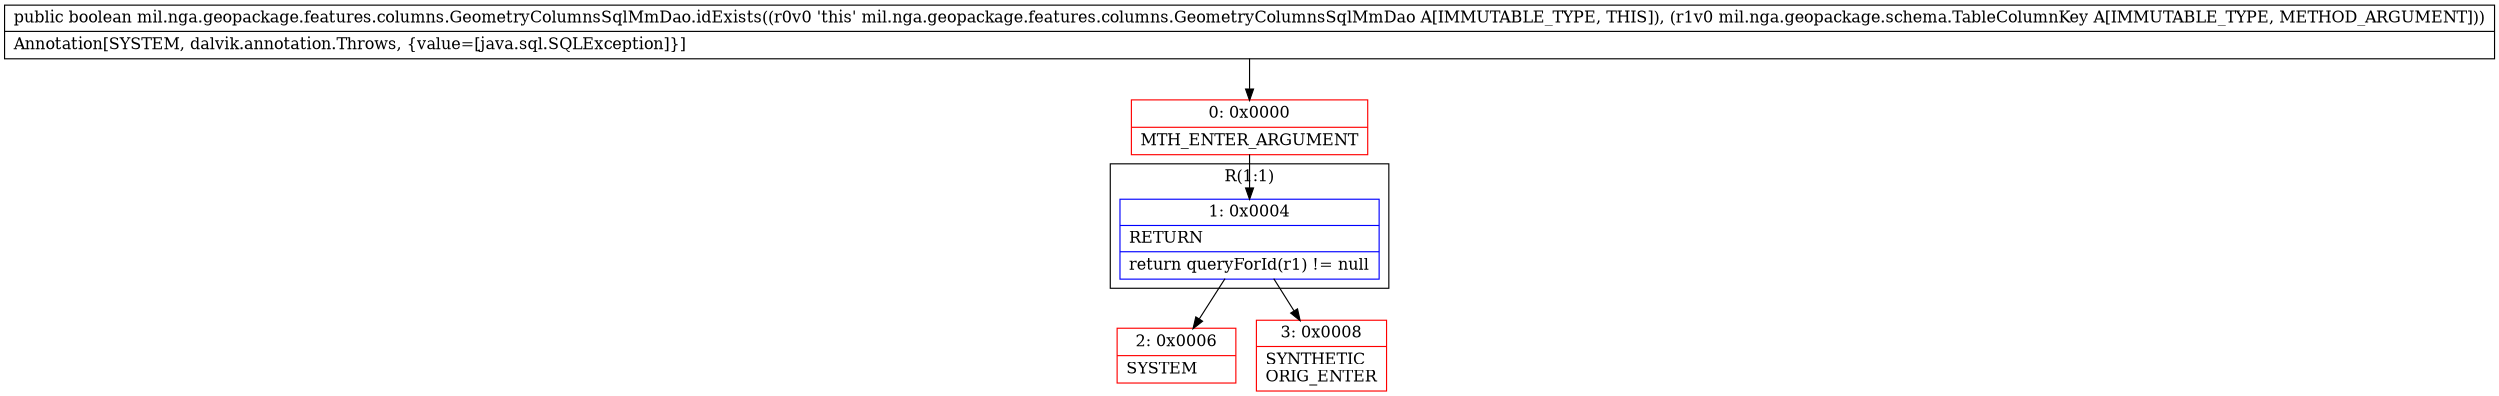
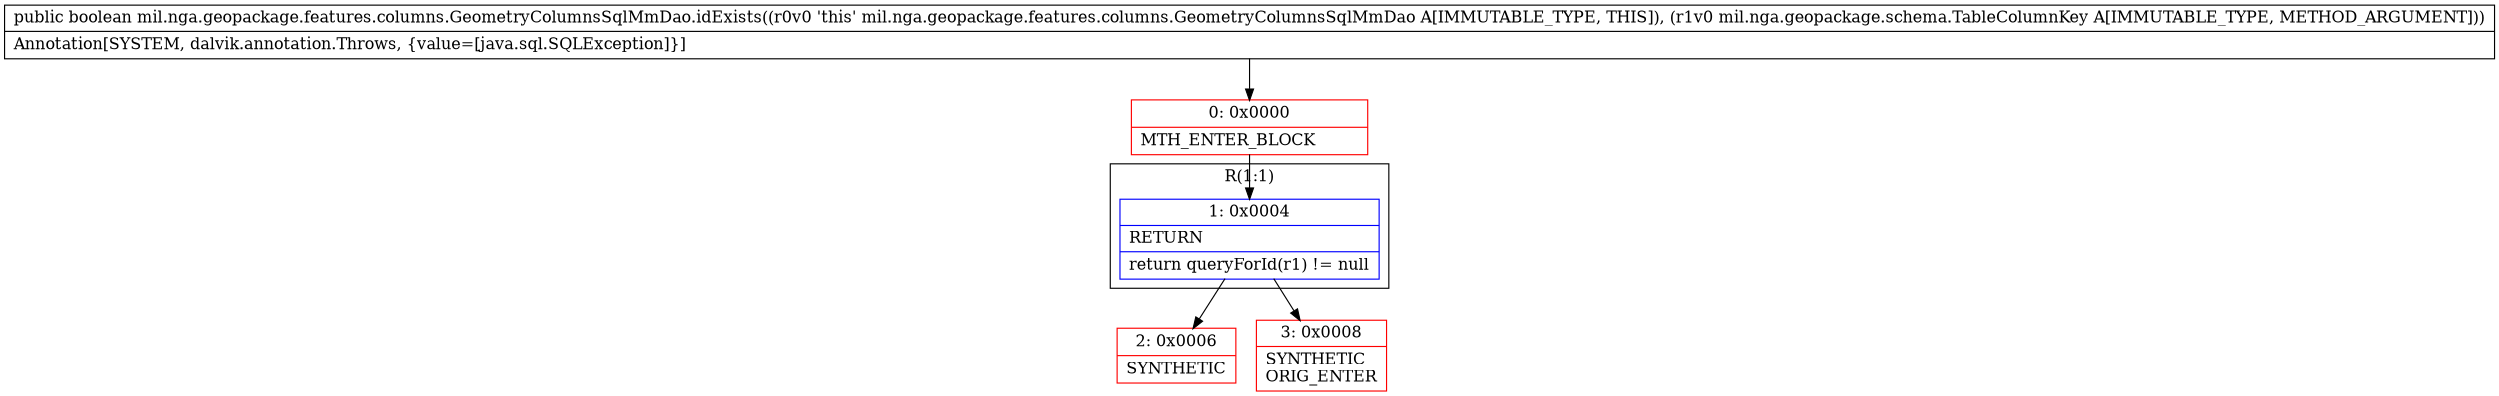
(1250, 140) -> (1228, 140)
(1162, 369) -> (1176, 369)
